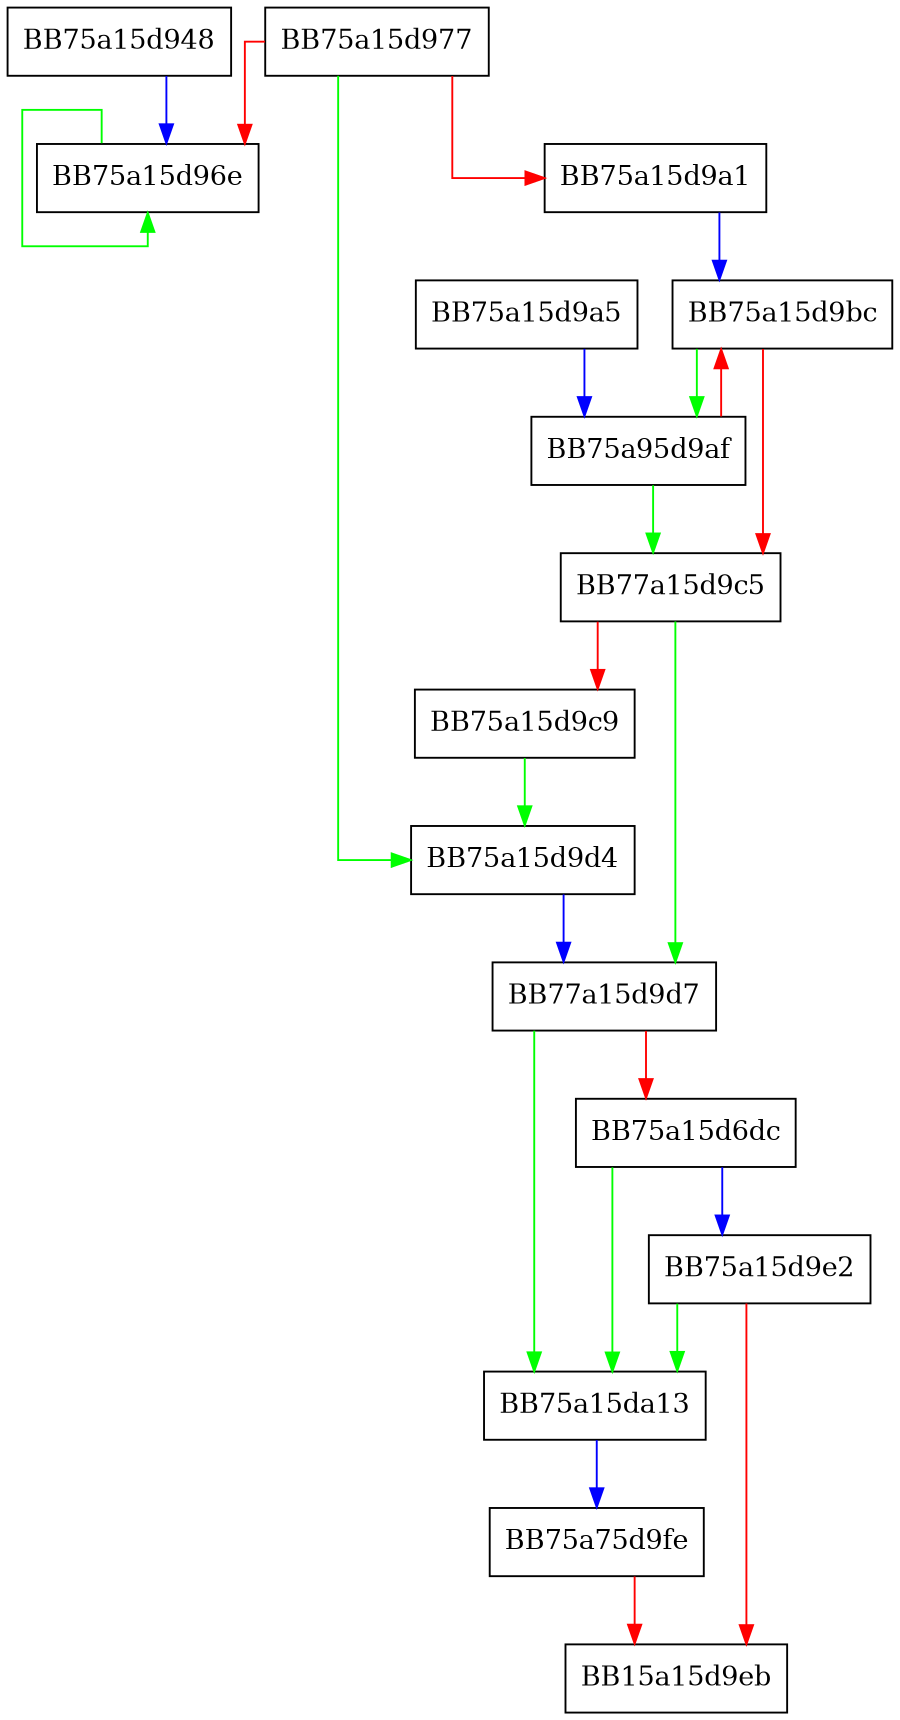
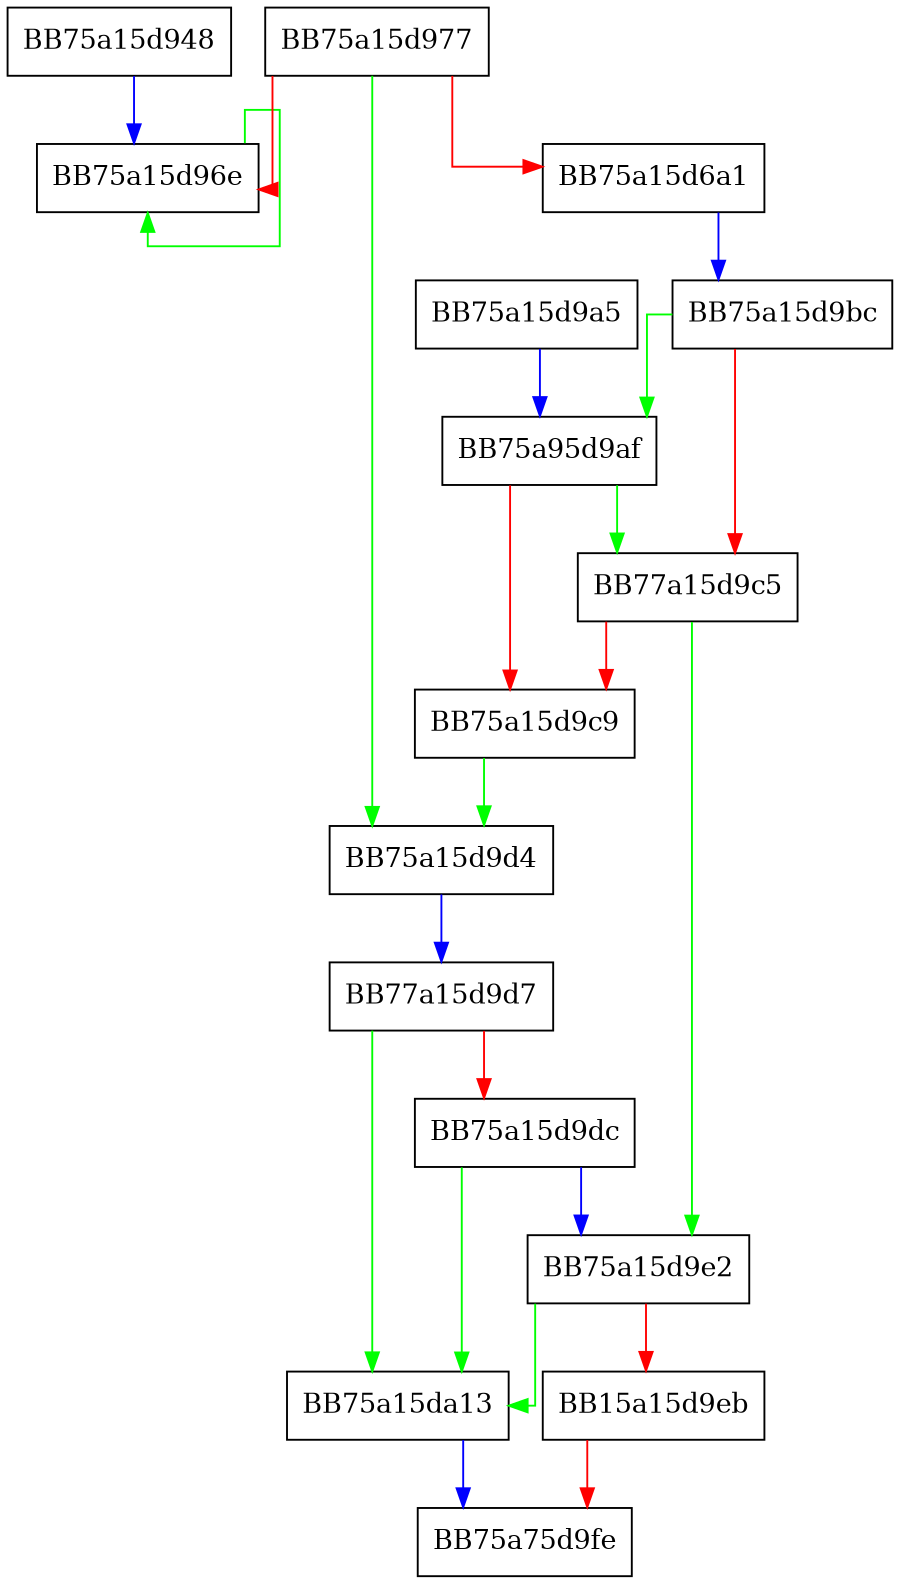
(655, 178) -> (654, 178)
(721, 392) -> (510, 578)
(675, 782) -> (692, 919)
(686, 1133) -> (525, 1133)
(635, 1601) -> (587, 1464)
